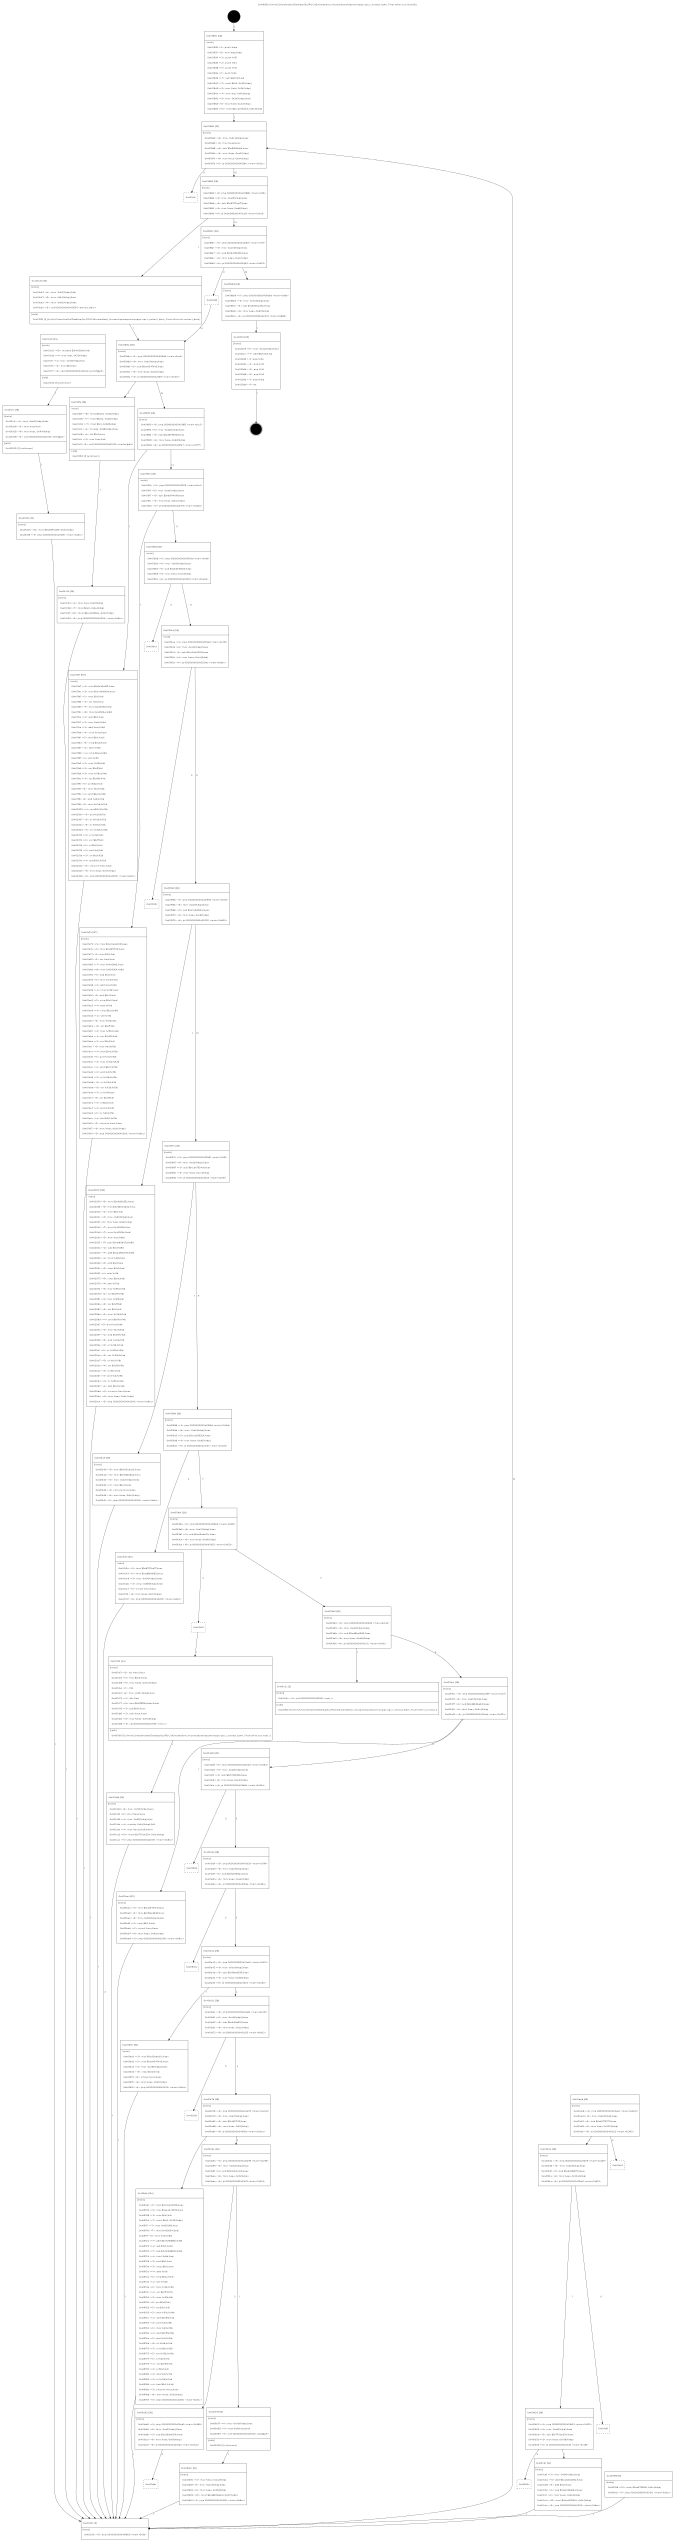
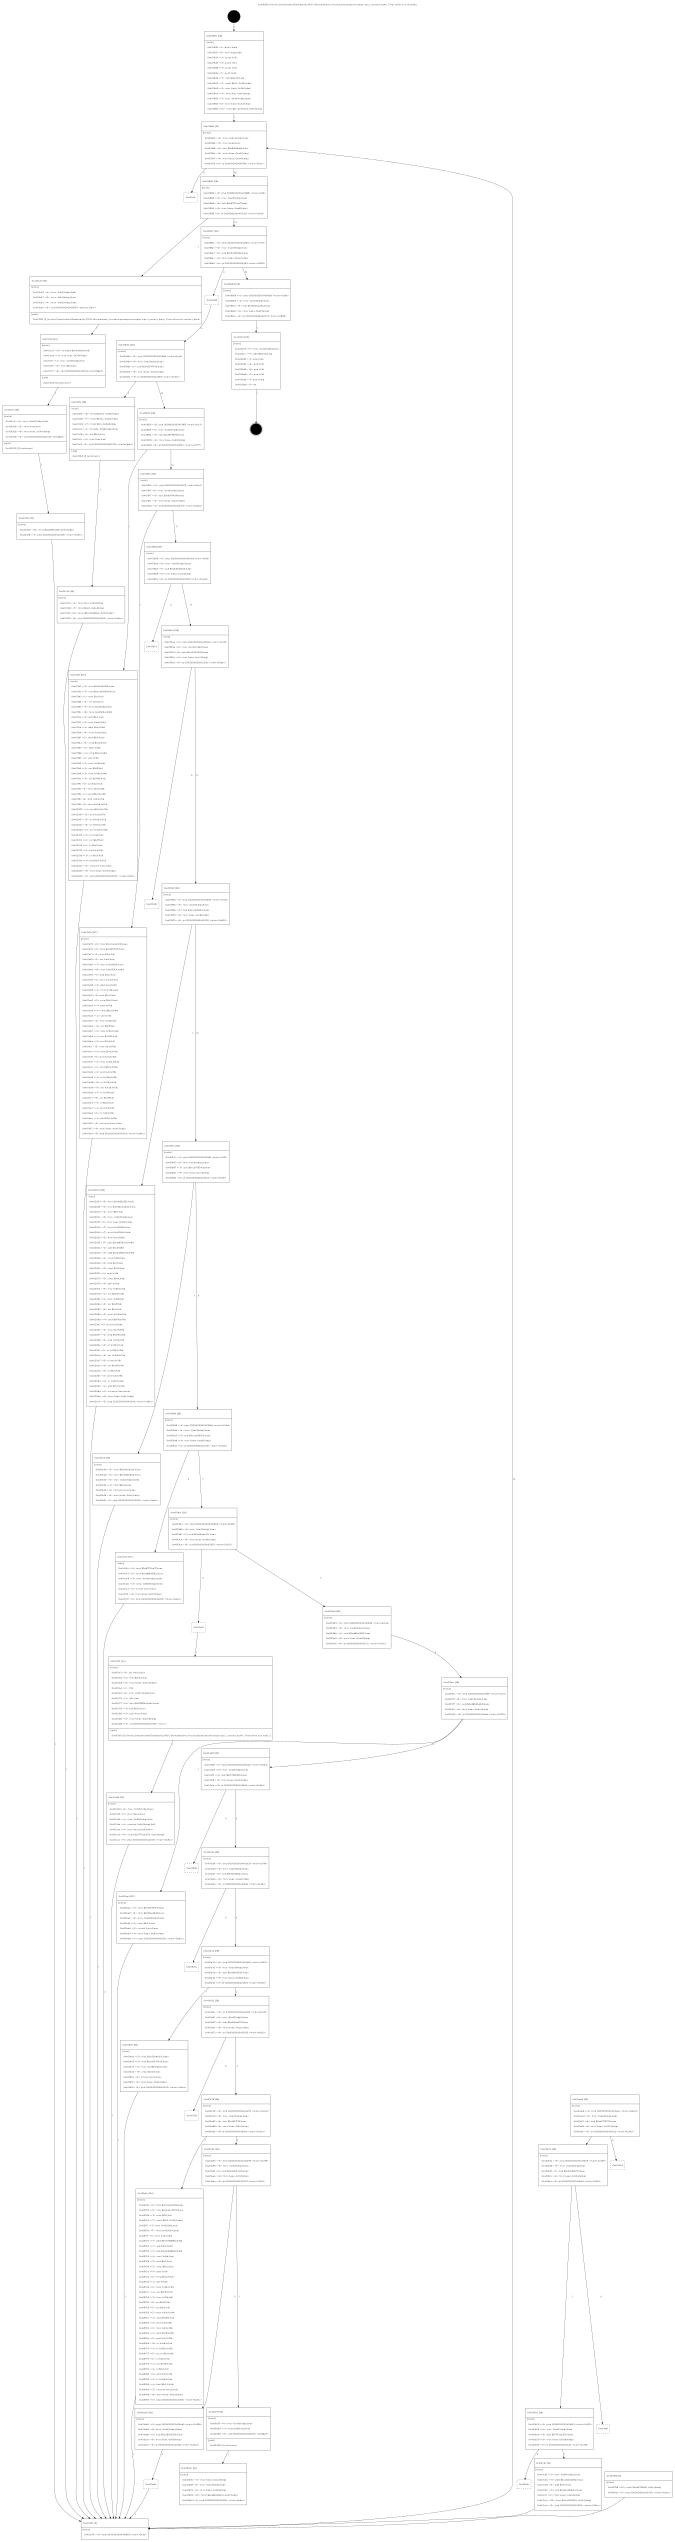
(134, 331) -> (96, 328)
(357, 1698) -> none
(160, 2510) -> (141, 2504)
